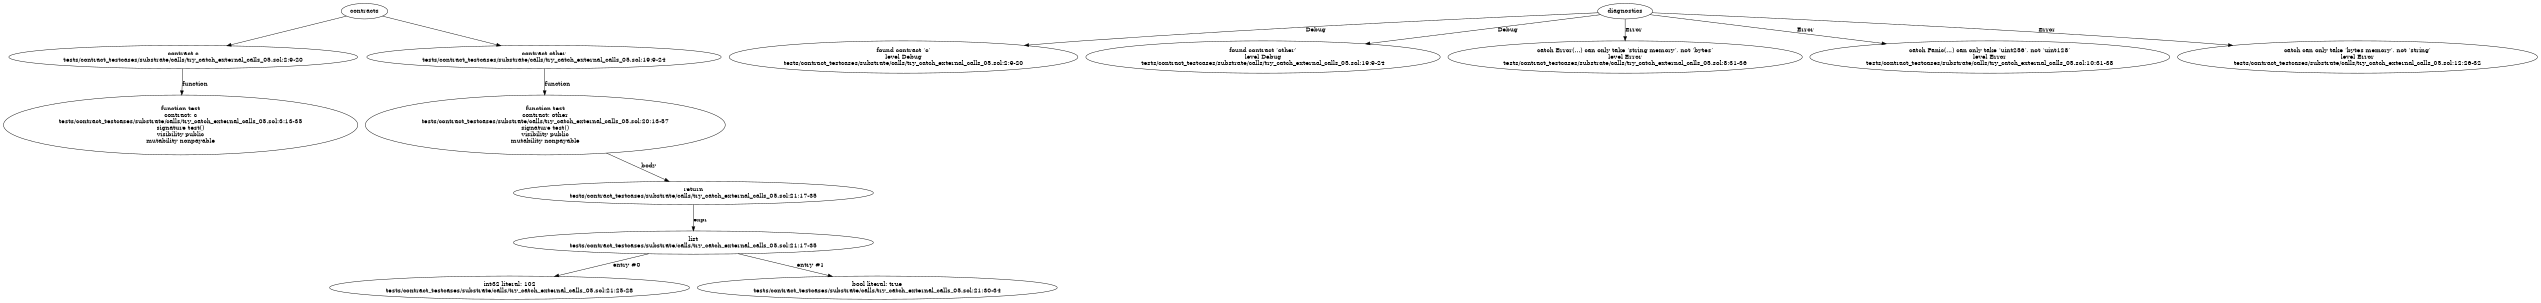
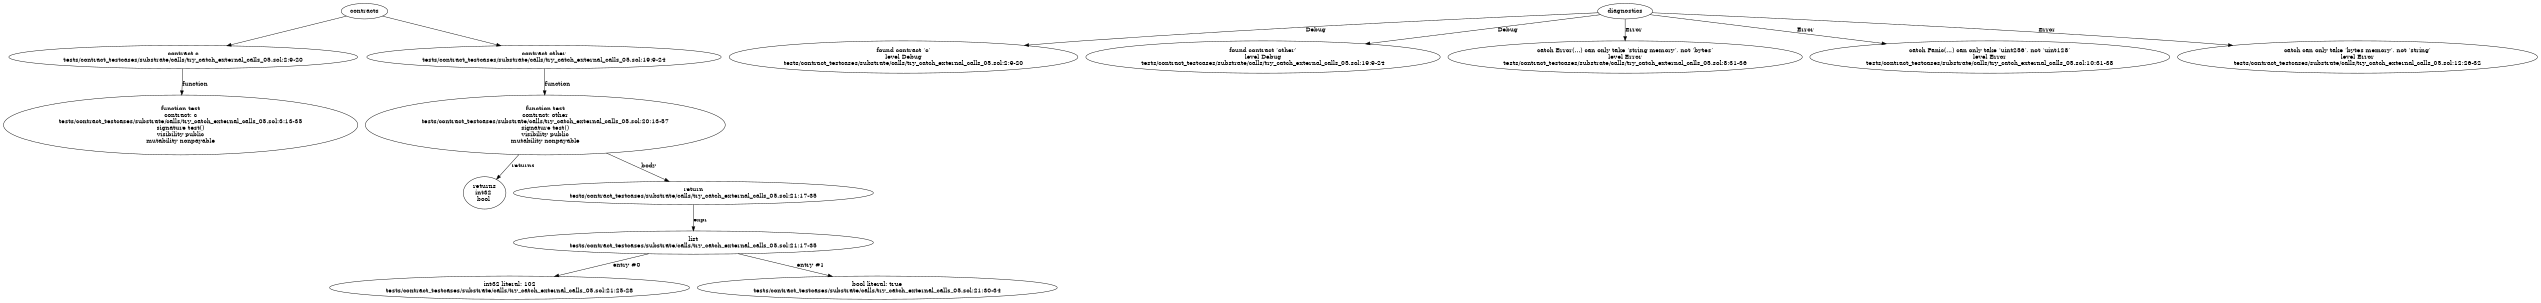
none -> (485, 193)
